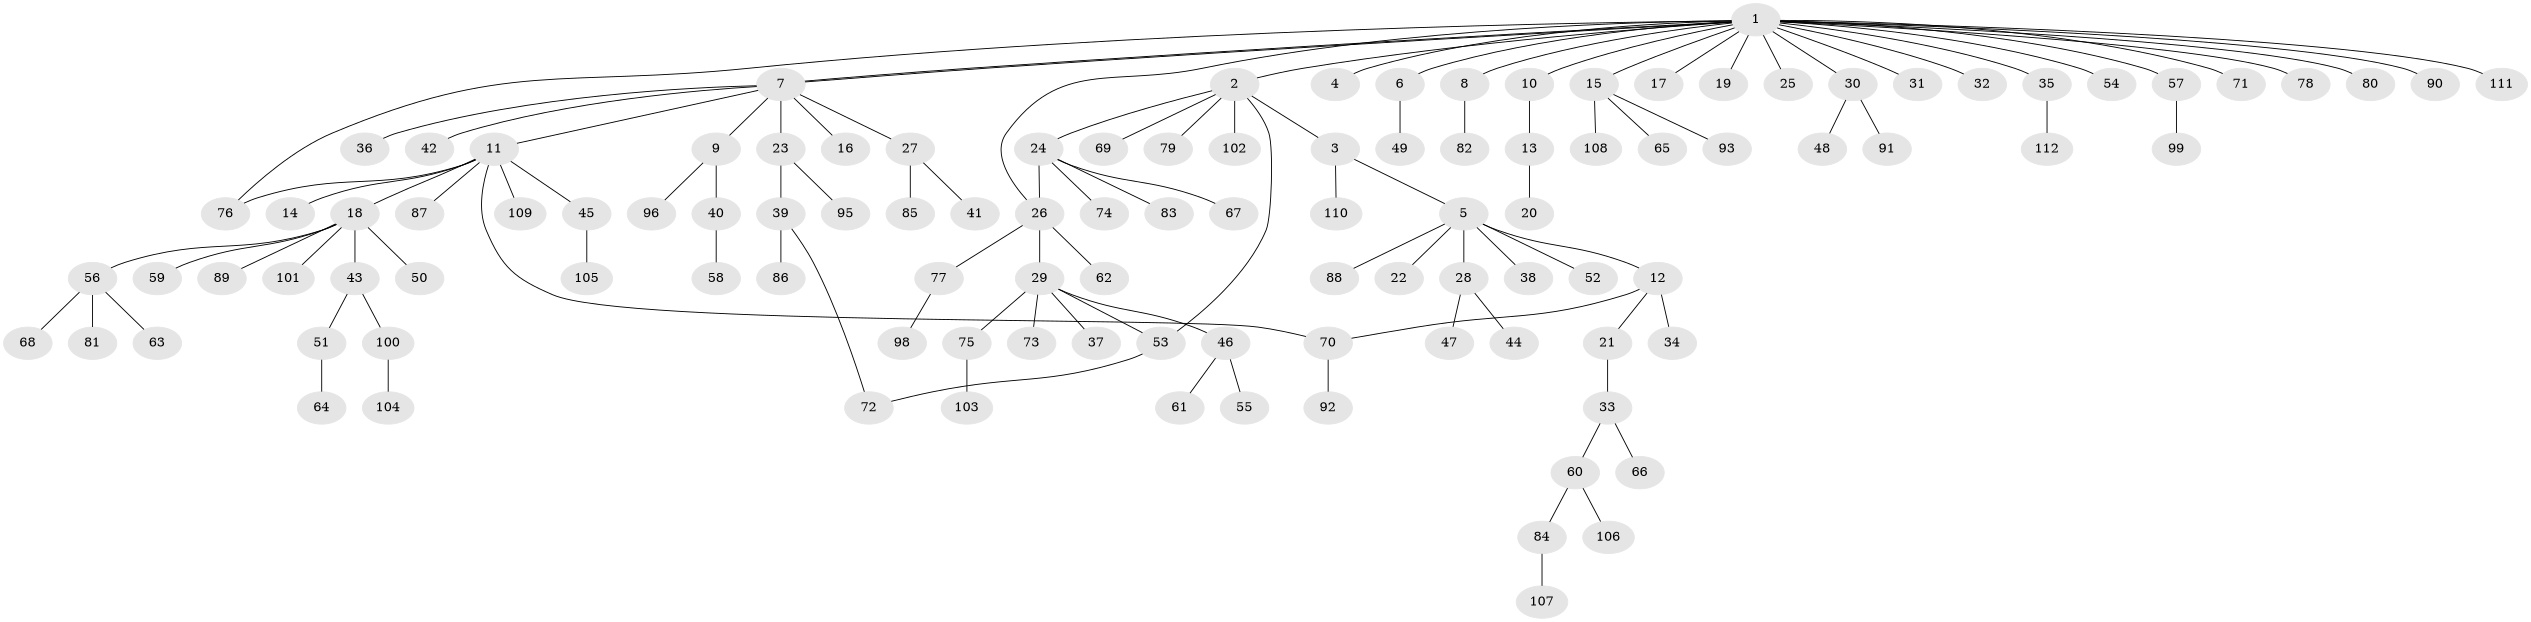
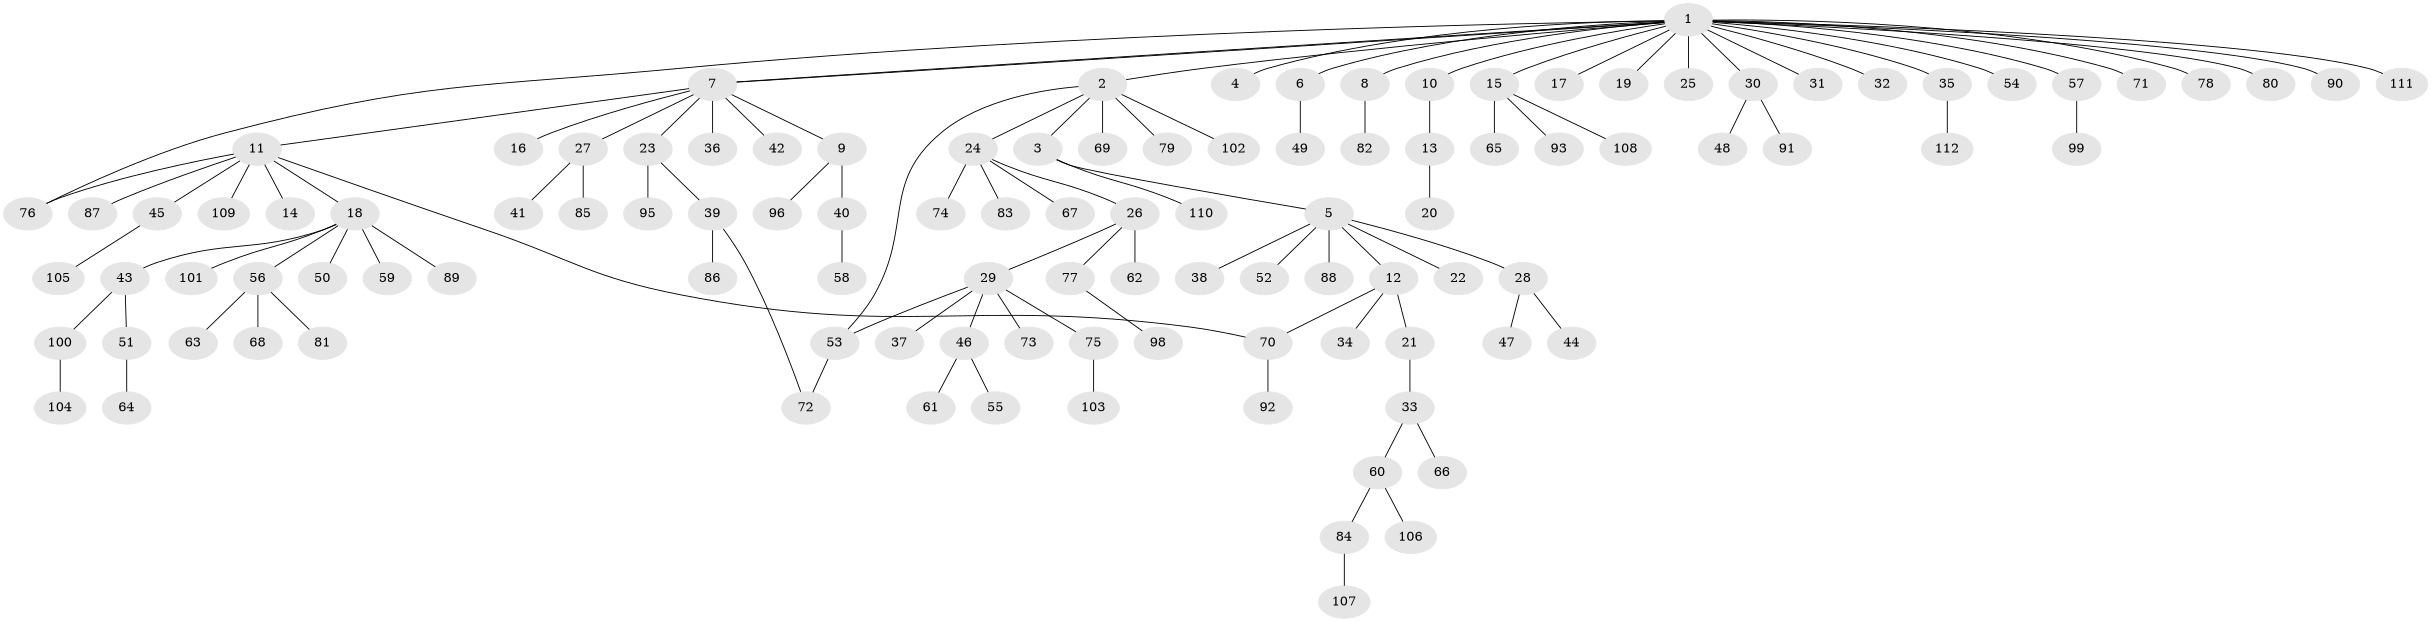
(1261, 58) -> none
